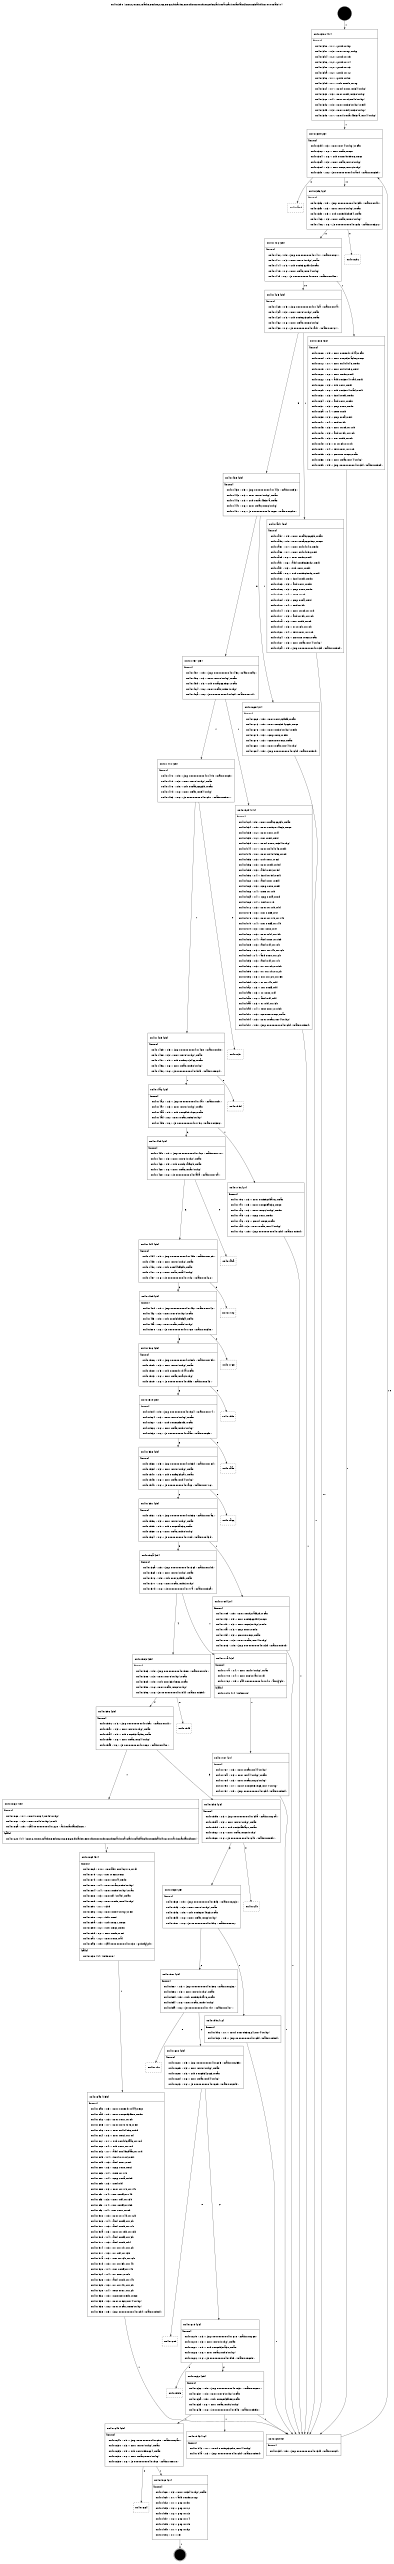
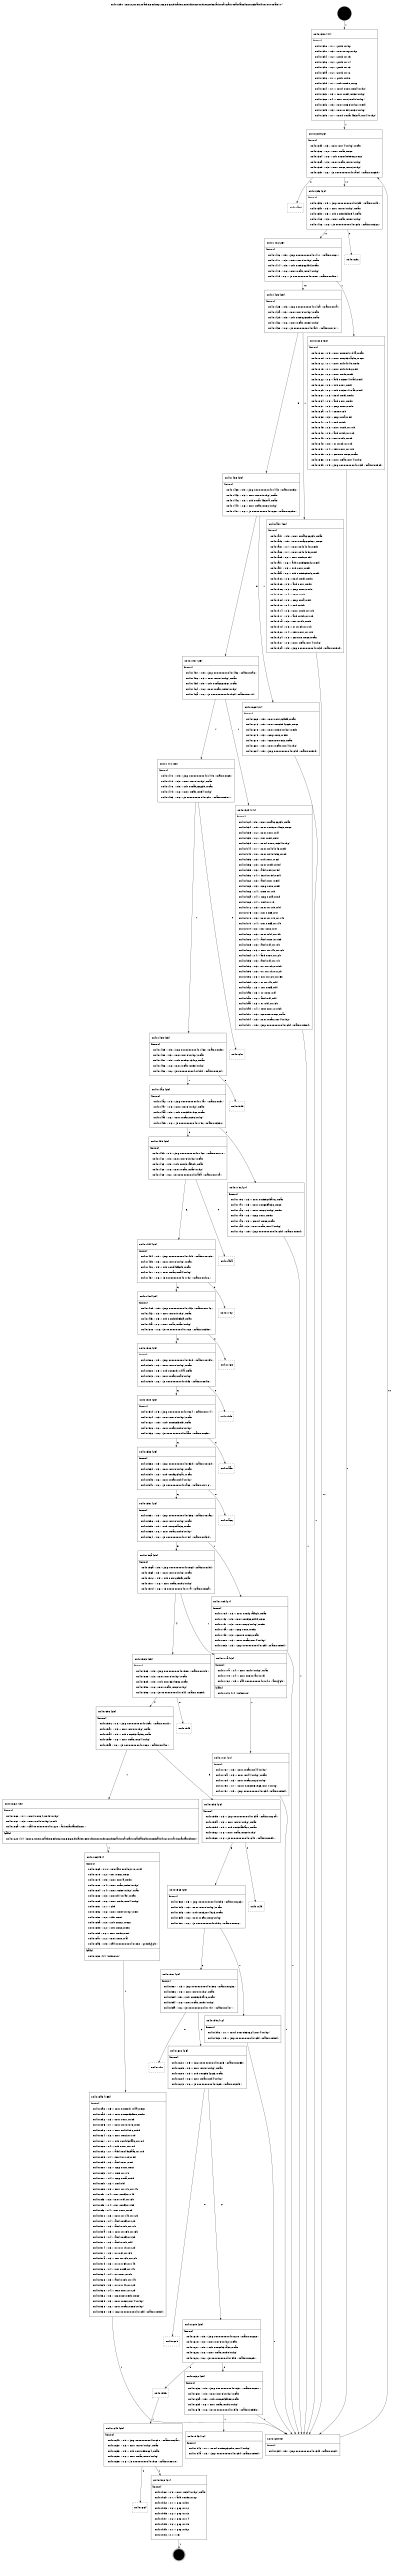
(185, 2419) -> (155, 2410)
